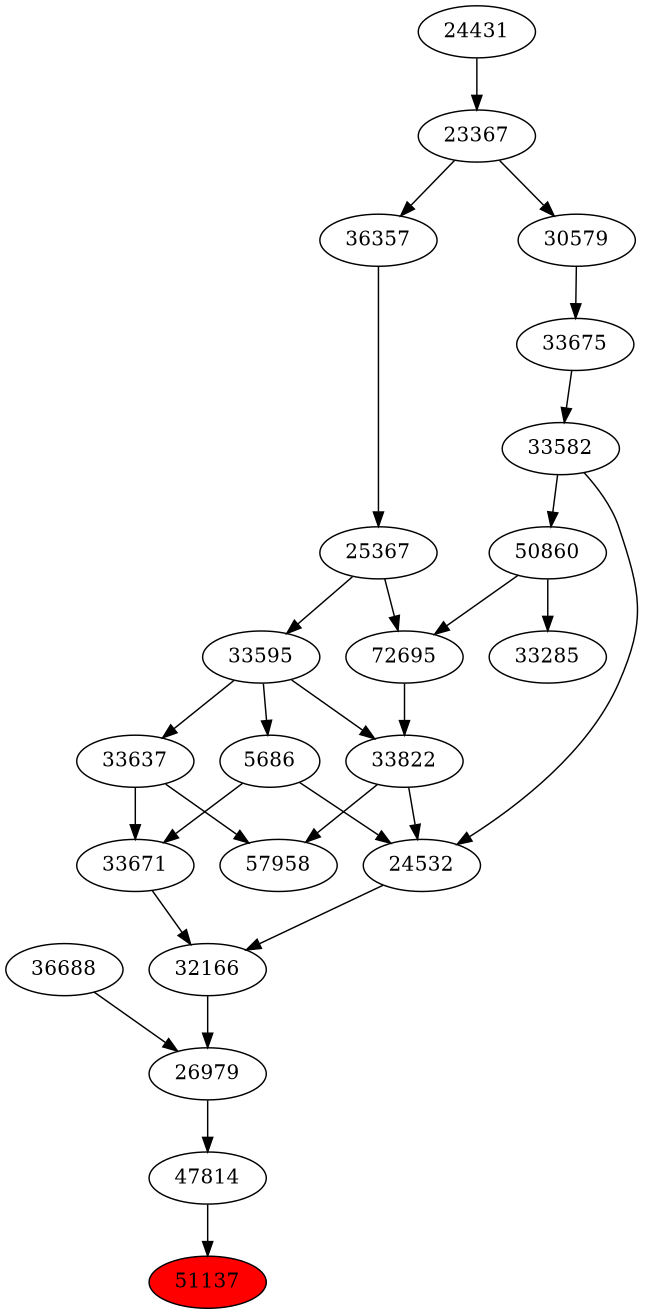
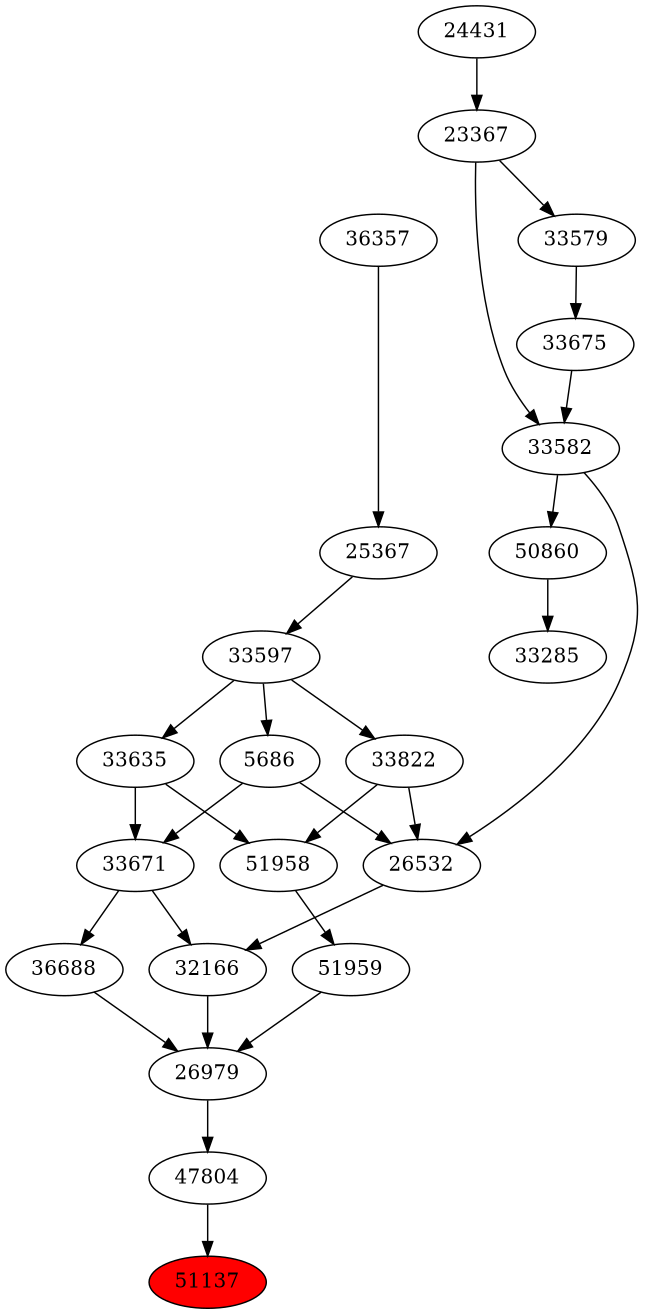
(433, 183) -> (484, 292)
(577, 240) -> (577, 240)
(261, 657) -> (261, 657)
(404, 657) -> none
(135, 761) -> (135, 761)
(279, 865) -> (279, 865)
(422, 865) -> (422, 865)
none -> (104, 912)
none -> (351, 970)
(208, 1178) -> (208, 1178)
